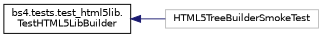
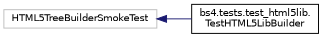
(153, 19) -> (179, 19)
